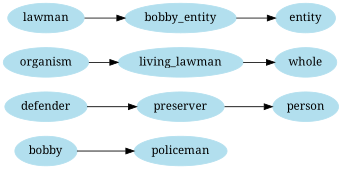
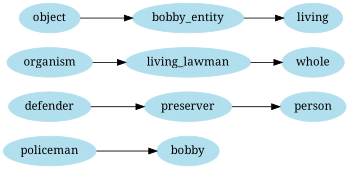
(46, 18) -> (50, 18)
(306, 18) -> (313, 18)
(101, 151) -> (123, 151)
